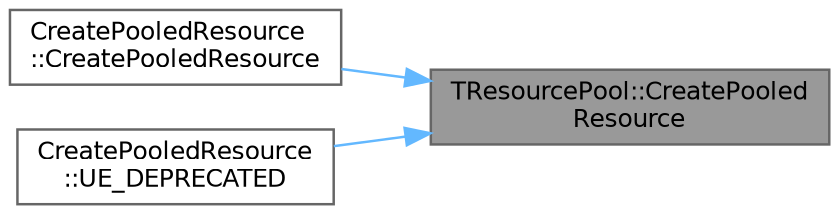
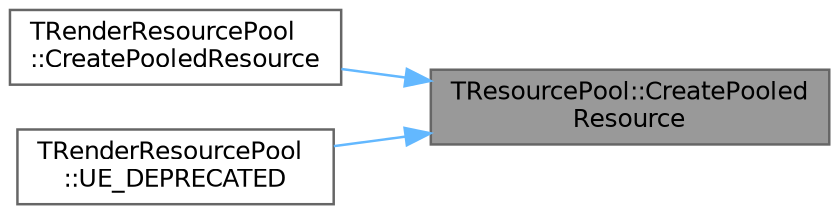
(176, 47) -> (176, 47)
(176, 167) -> (176, 167)
